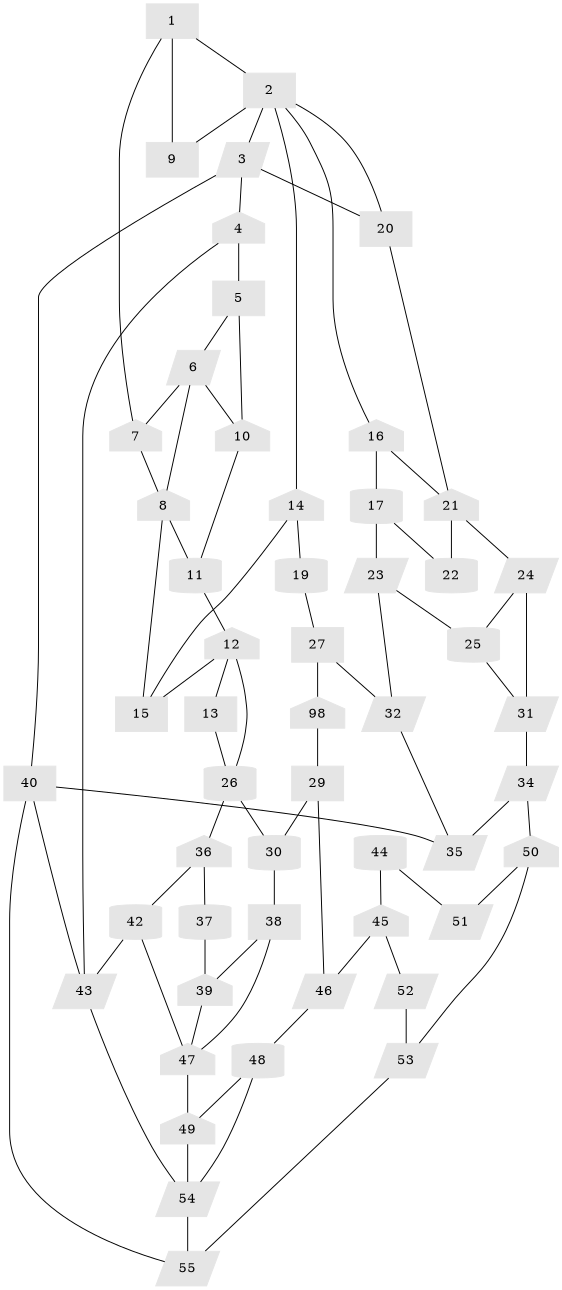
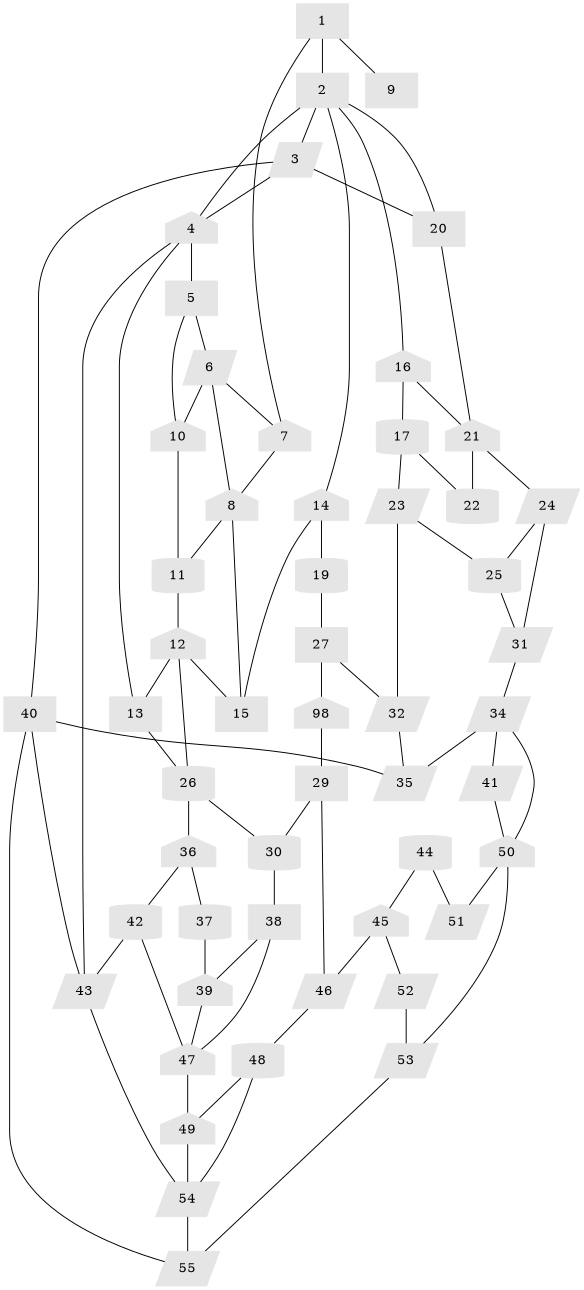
(221, 125) -> (246, 158)
none -> (119, 462)
none -> (491, 783)
